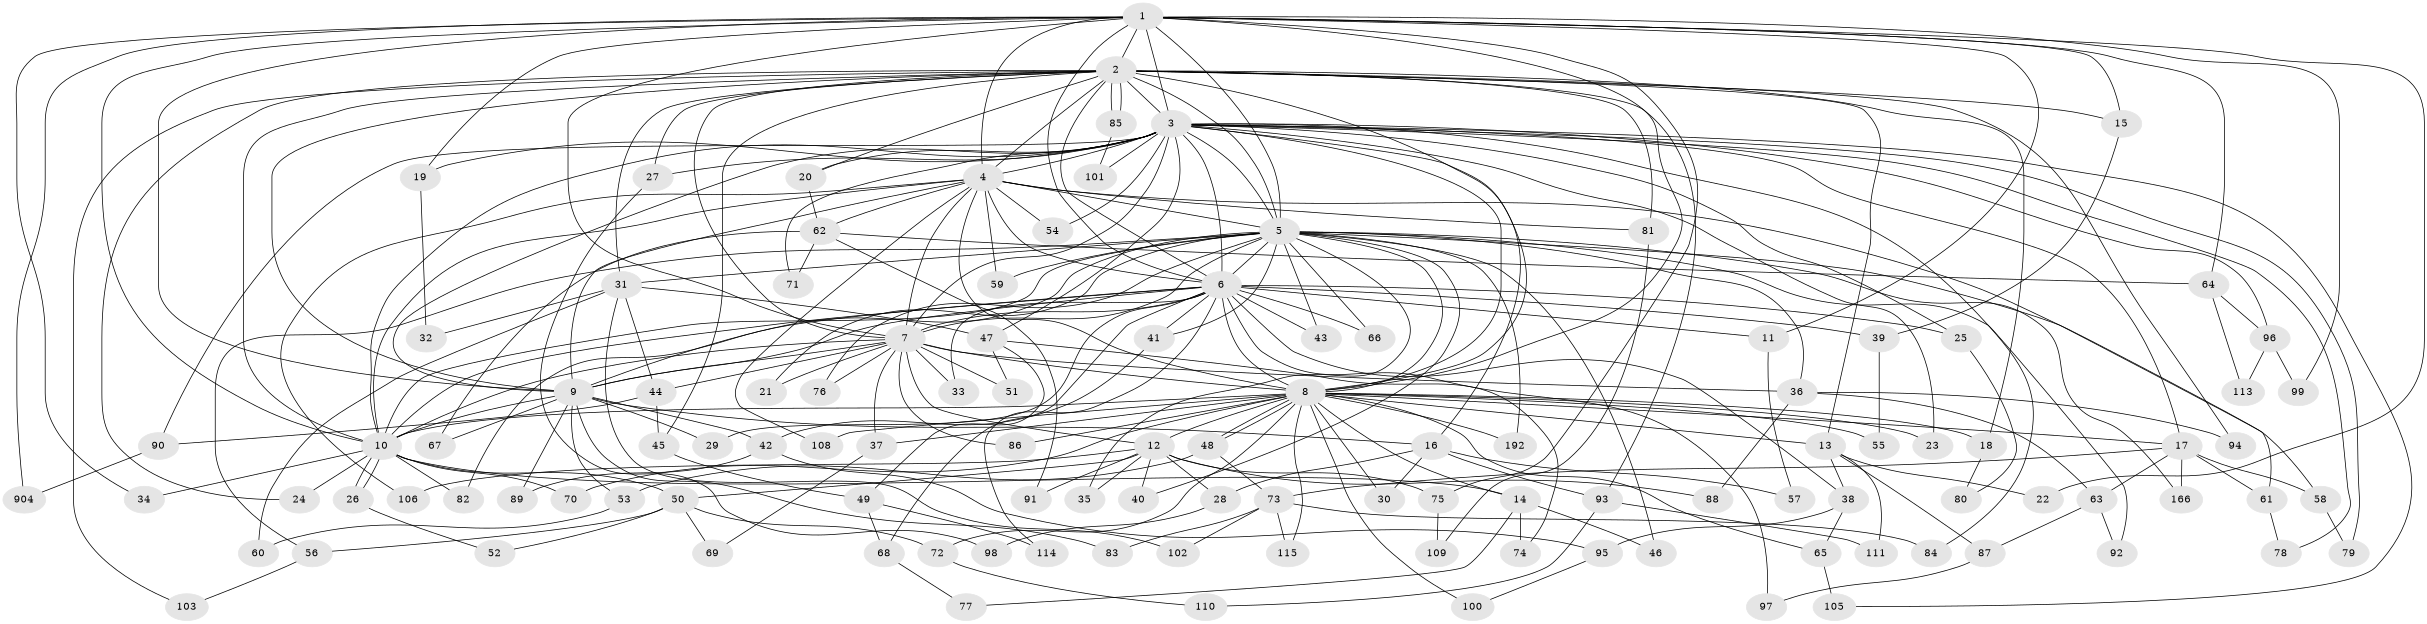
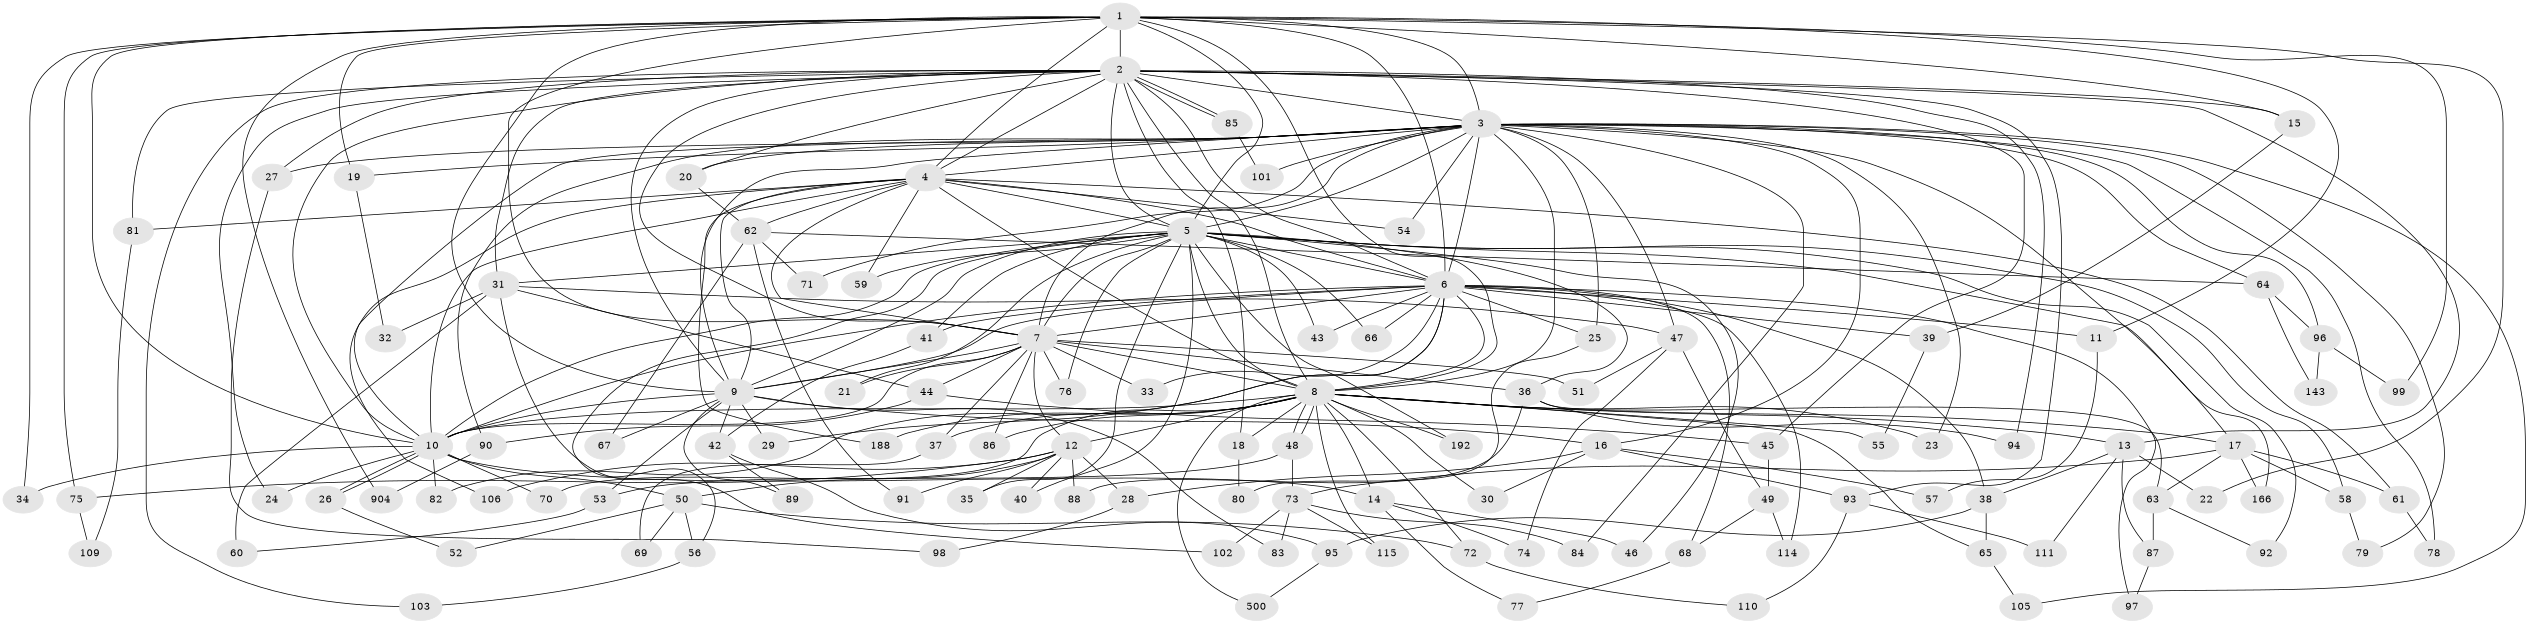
(1785, 32) -> (2066, 165)
(2243, 392) -> (2316, 392)
(822, 446) -> (881, 446)
(1473, 607) -> (1257, 607)
